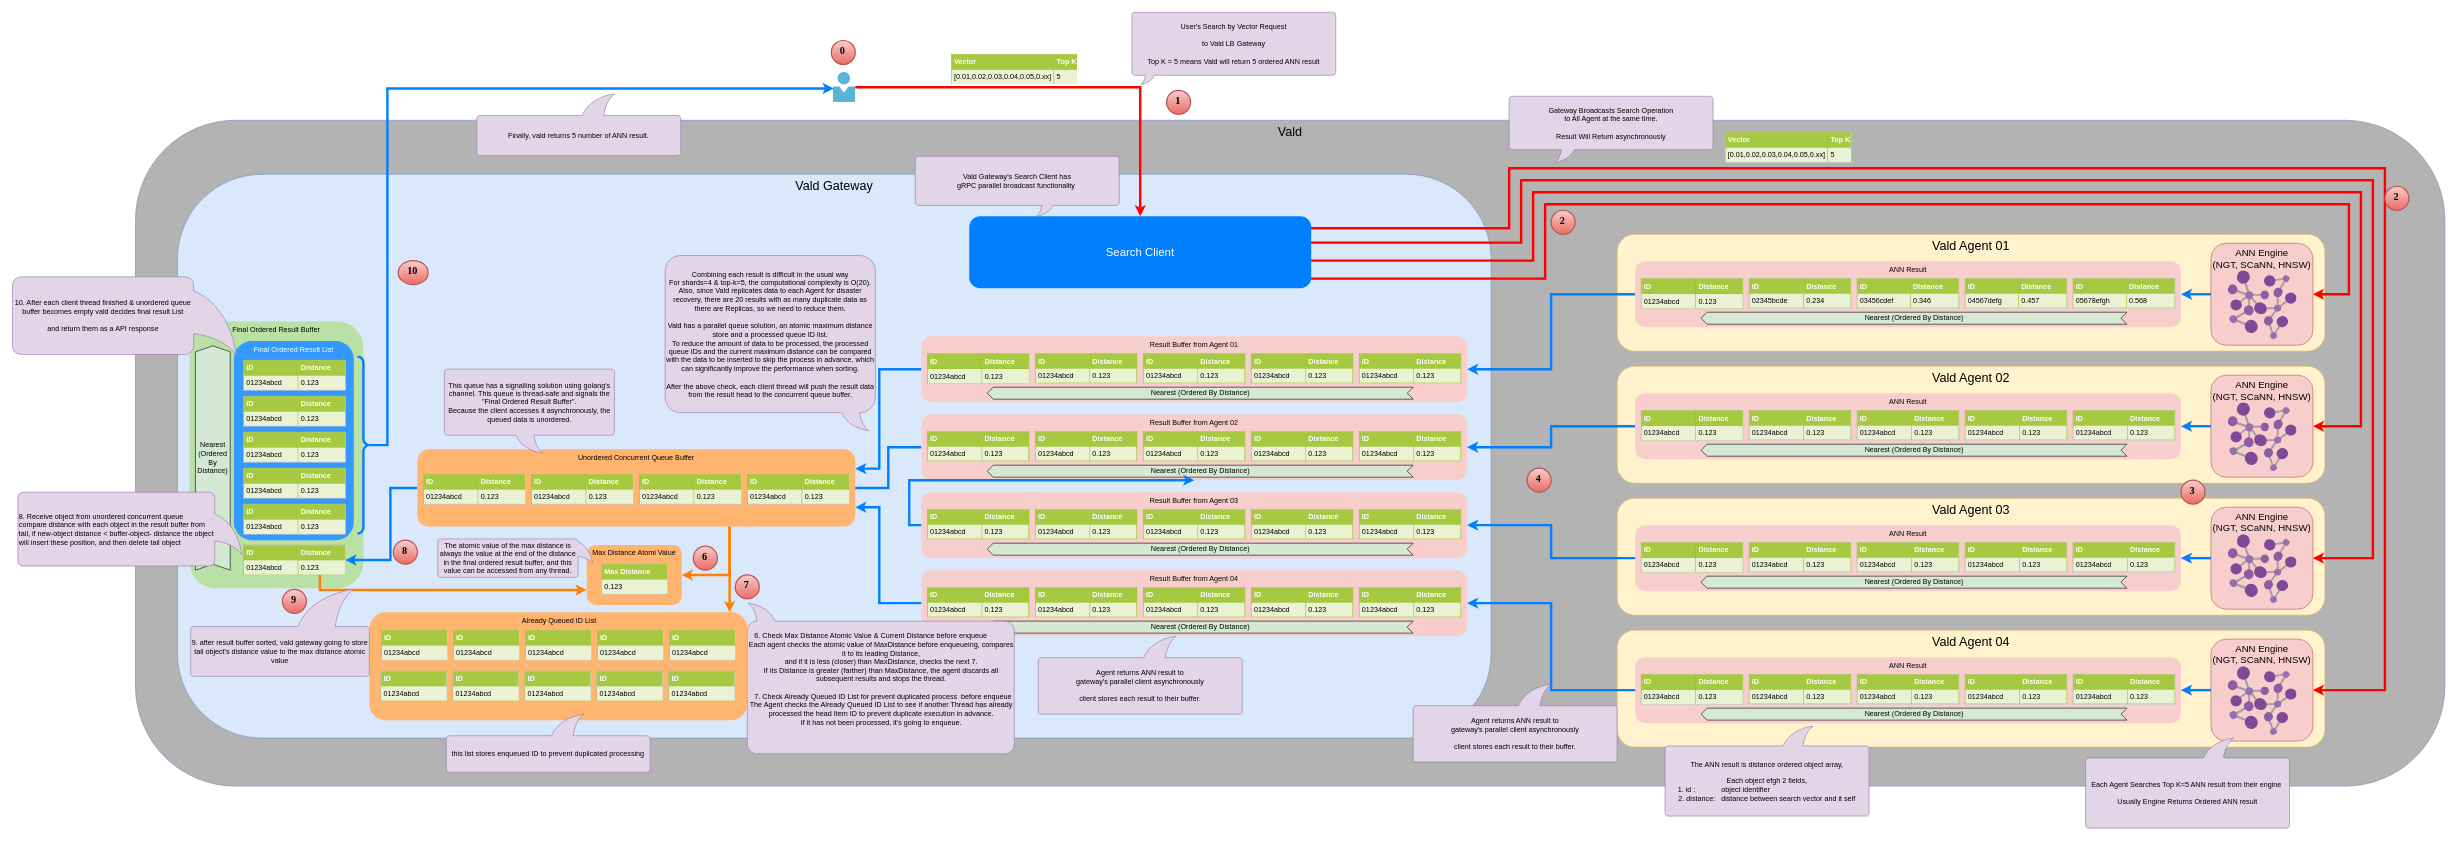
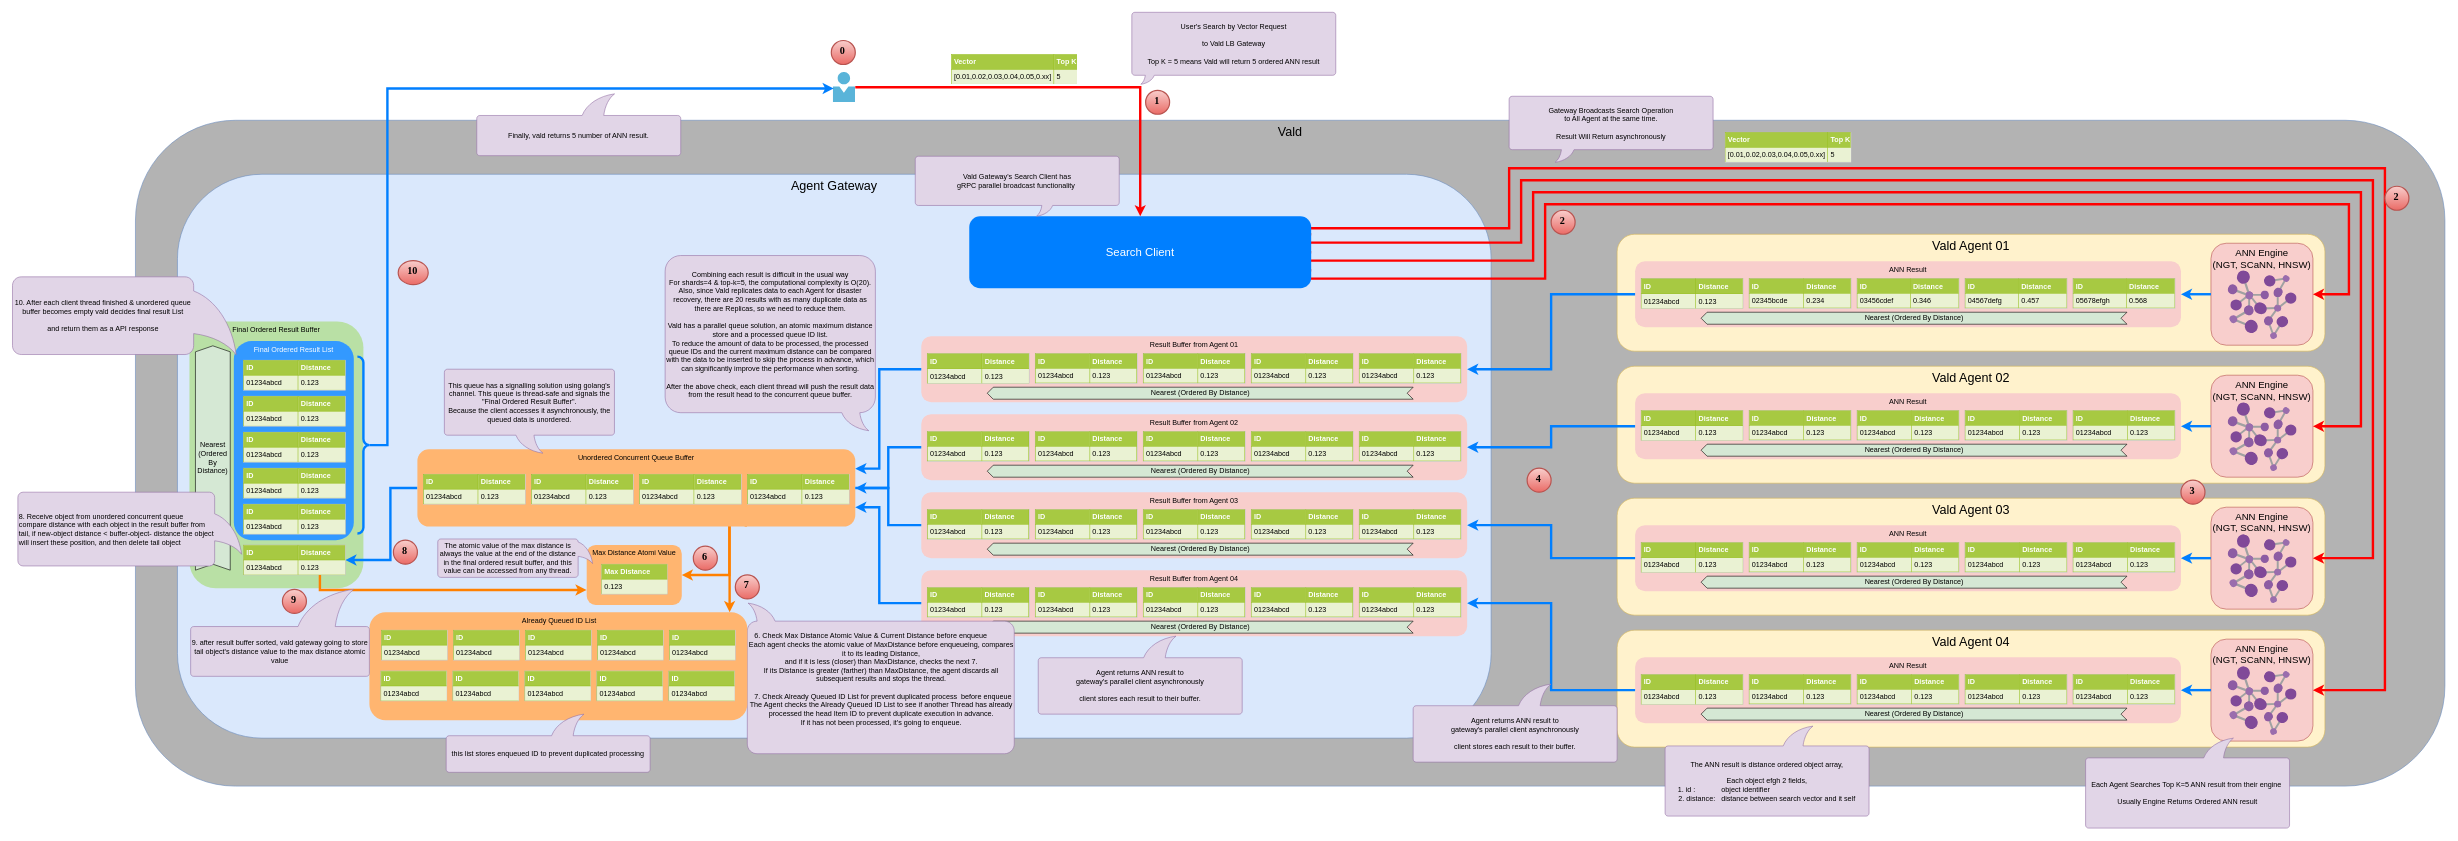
(1179, 102) -> (1158, 102)
(834, 183) -> (834, 183)
(1025, 480) -> (888, 519)
